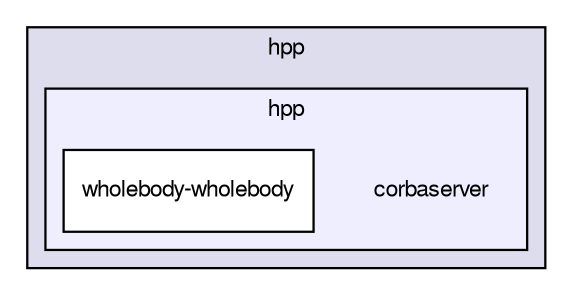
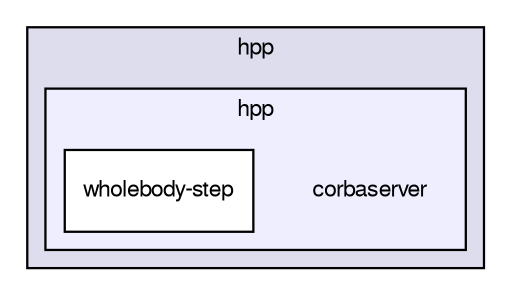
(189, 191) -> (159, 191)
